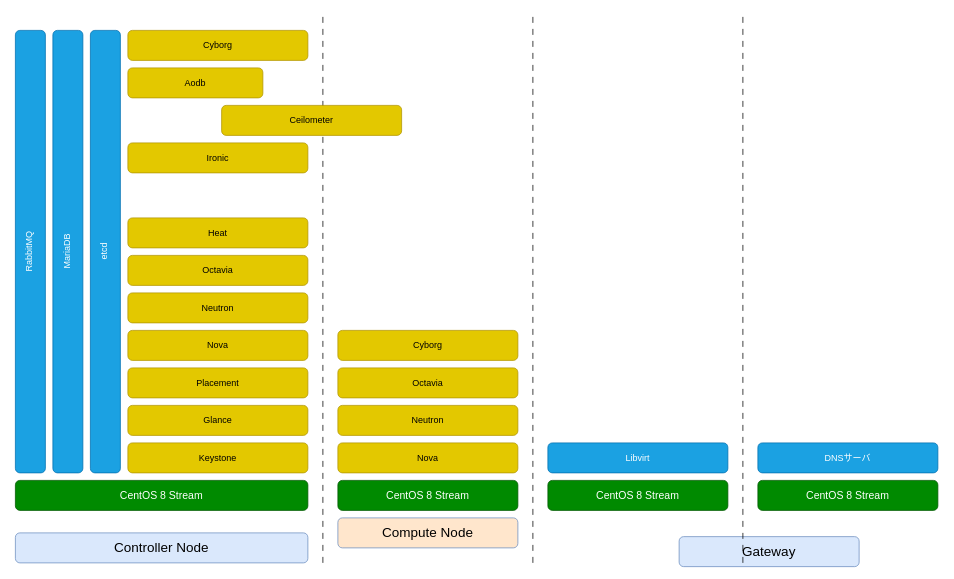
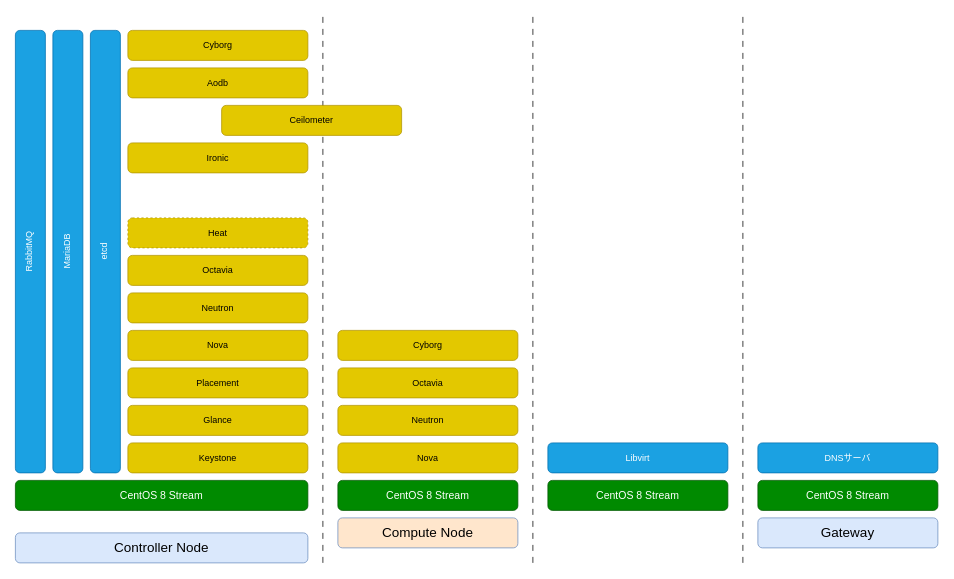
(195, 83) -> (218, 83)
(218, 233) -> (218, 233)
(769, 552) -> (848, 533)
